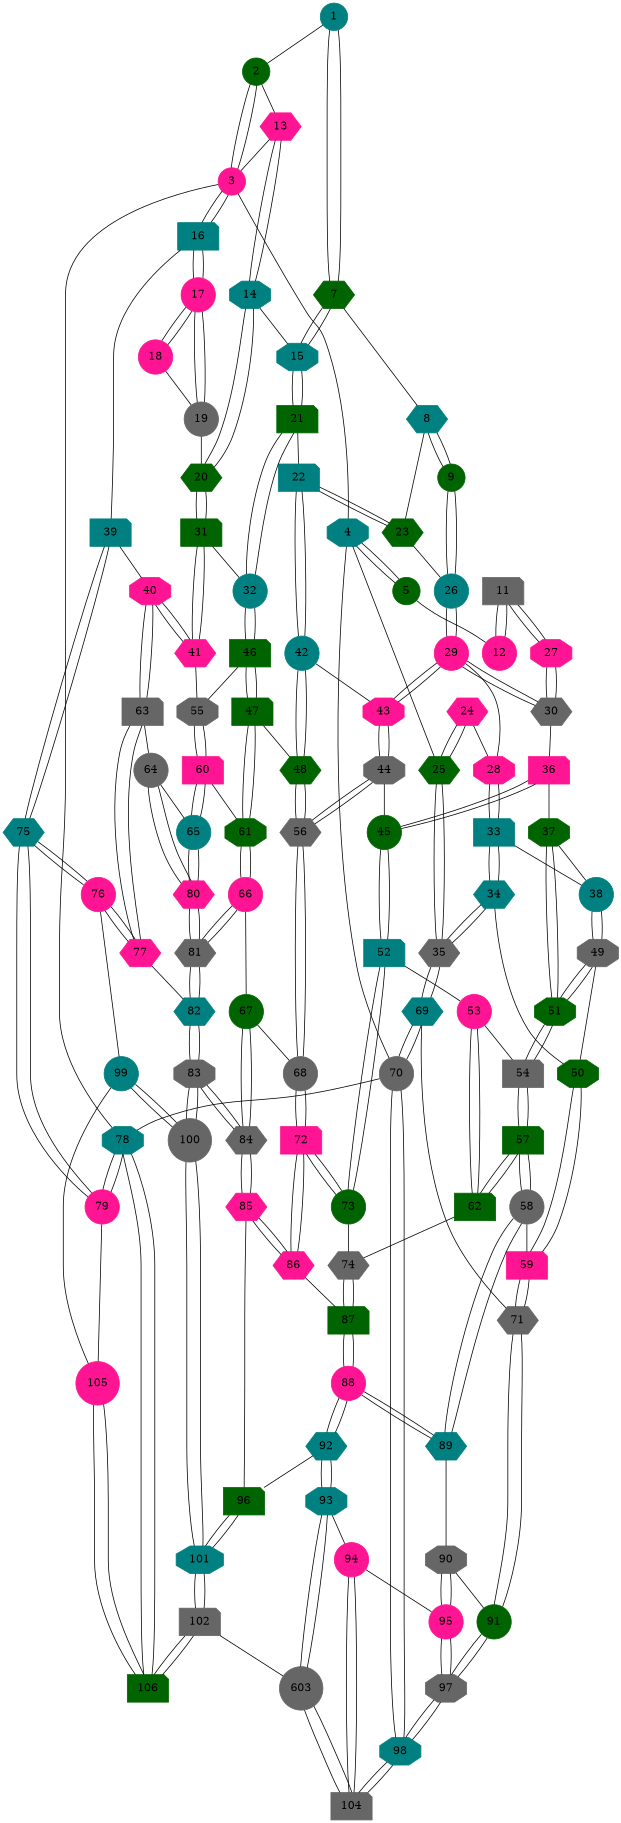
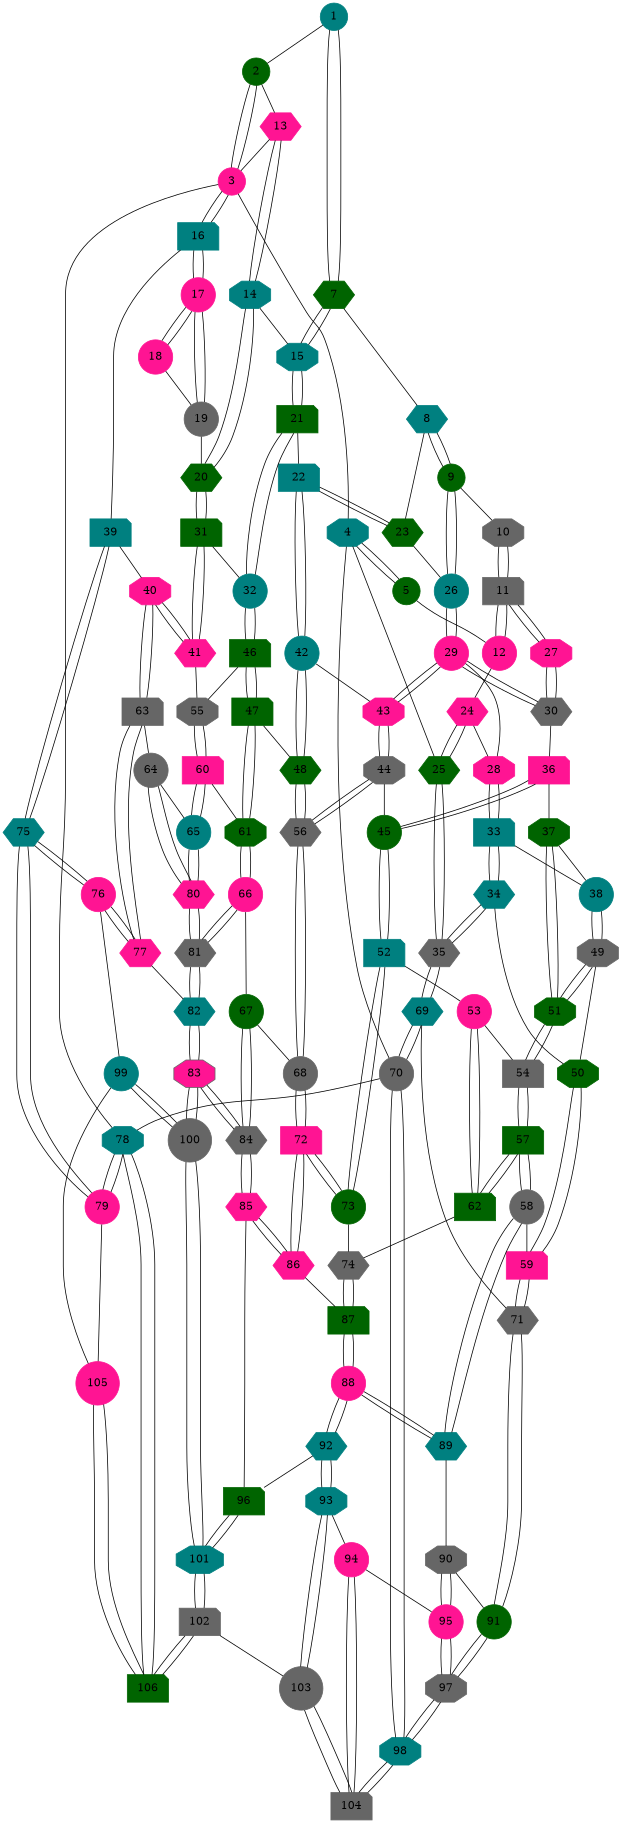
none -> (503, 533)
none -> (482, 685)
(194, 1074) -> (194, 1074)
(301, 1688) -> (301, 1688)
